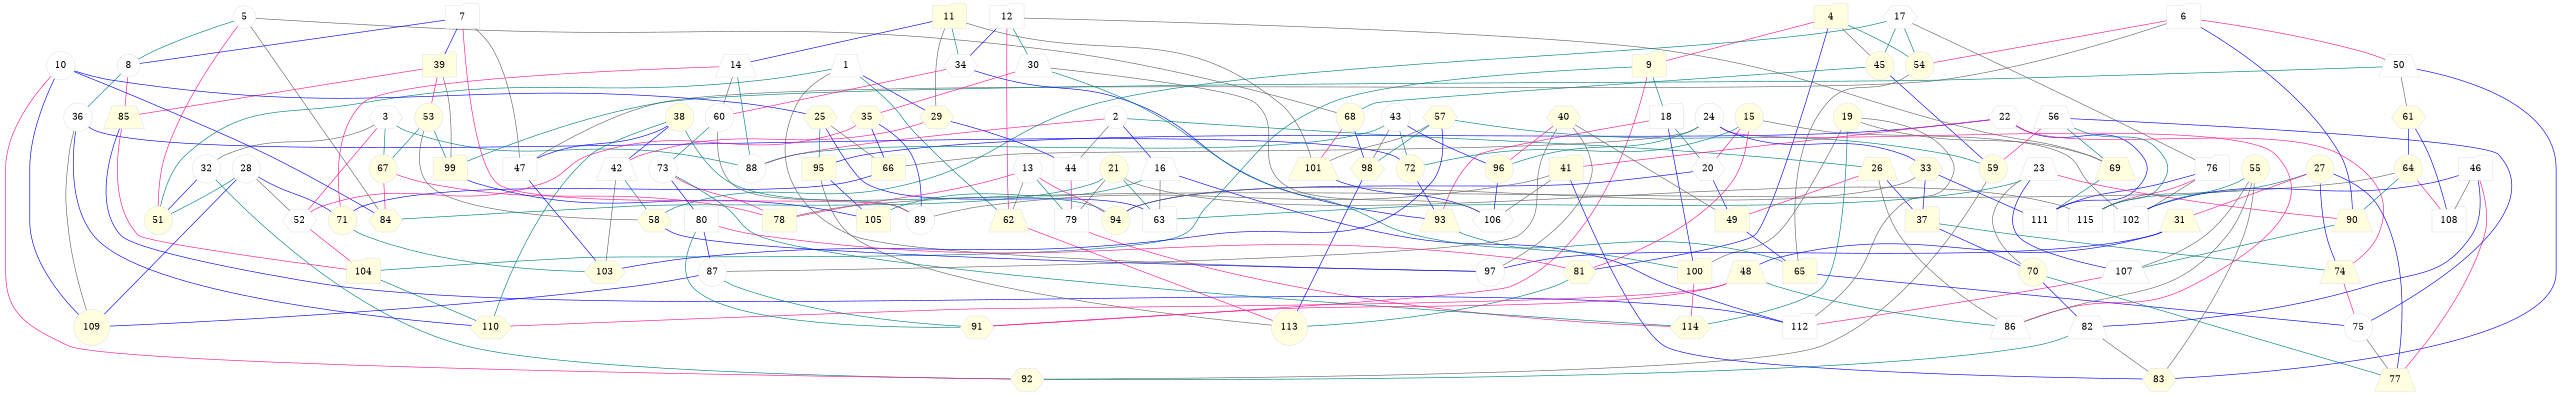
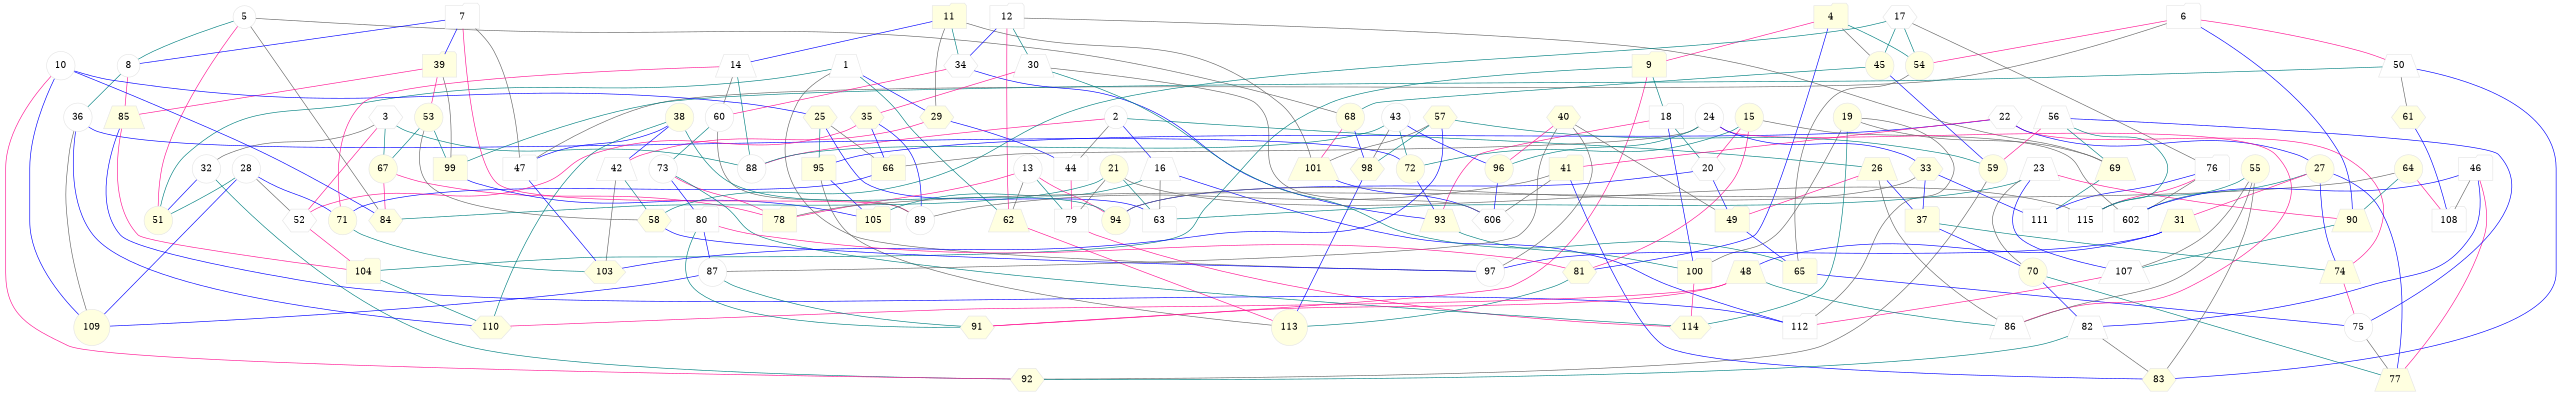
(2409, 144) -> none
(2137, 151) -> (2140, 145)
(1493, 221) -> (1493, 221)
(2131, 221) -> (2131, 221)
